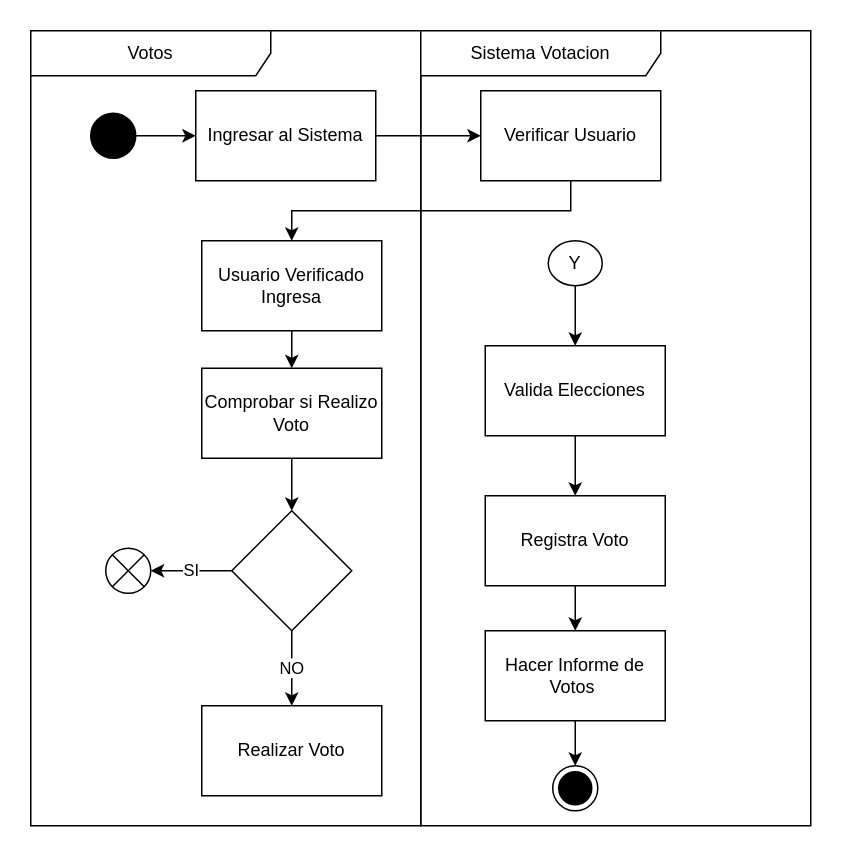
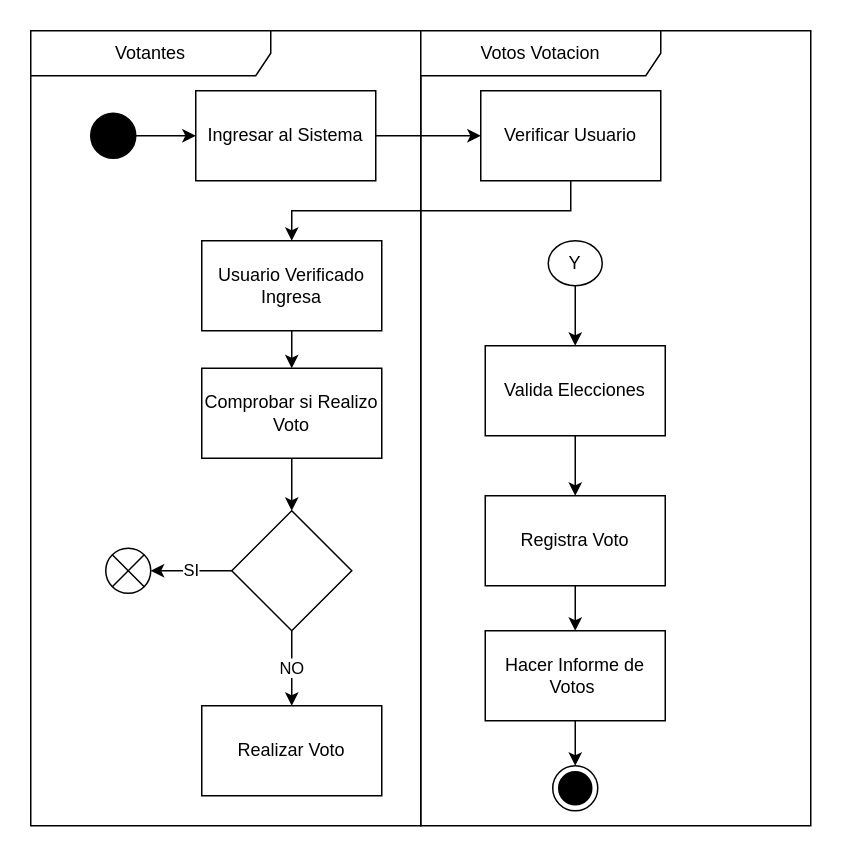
(151, 53) -> (151, 53)
(541, 53) -> (541, 53)
